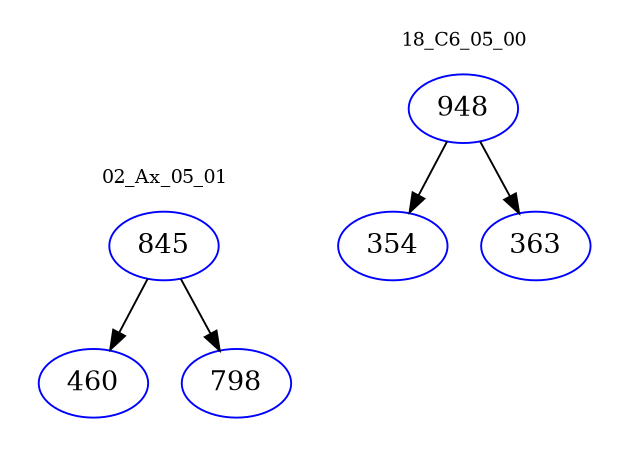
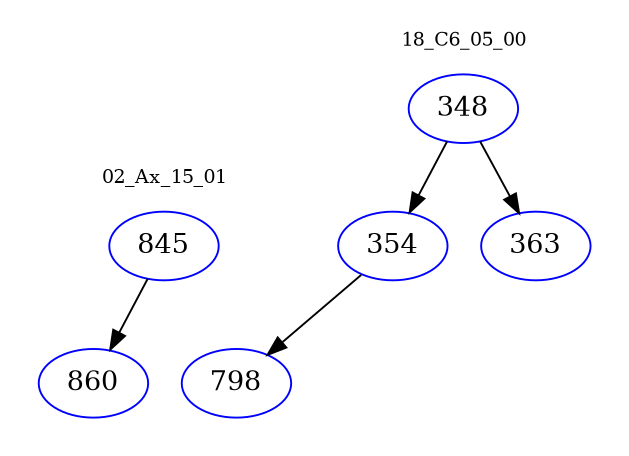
(463, 109) -> (463, 109)
(165, 178) -> (165, 178)
(196, 306) -> (322, 309)
(93, 383) -> (93, 383)
